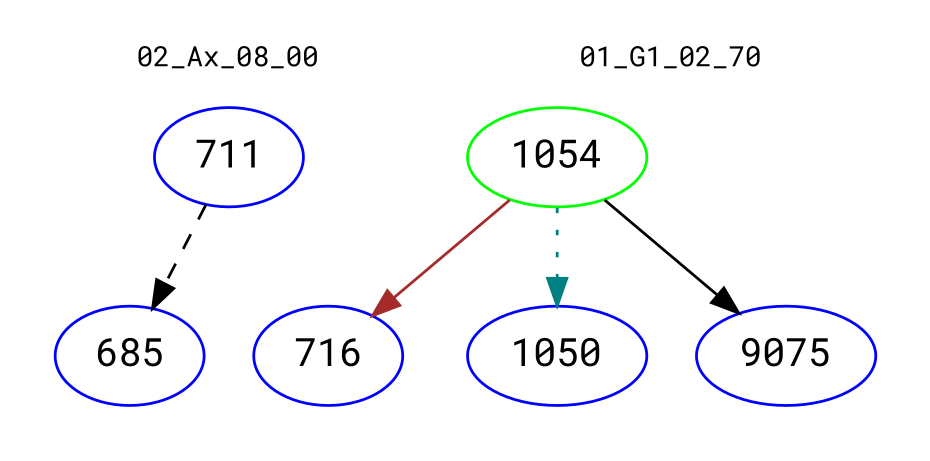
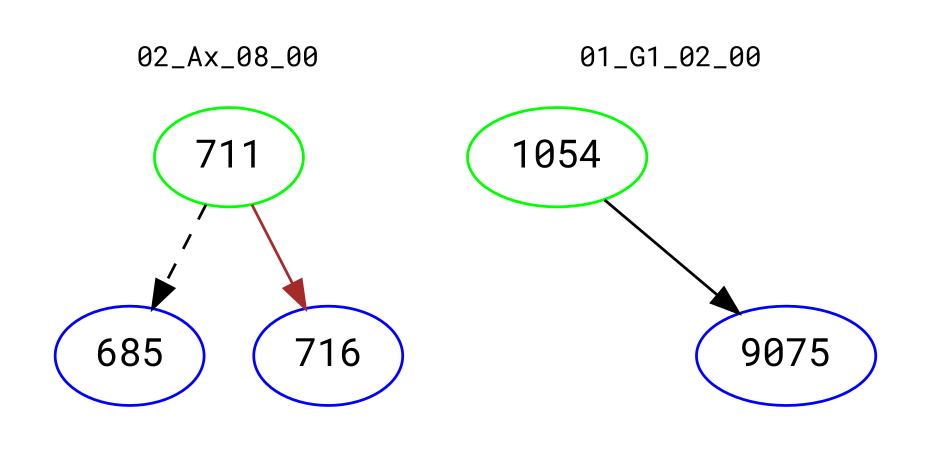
(672, 59) -> (672, 59)
(229, 157) -> (229, 157)
(464, 239) -> (272, 244)
(557, 356) -> none
